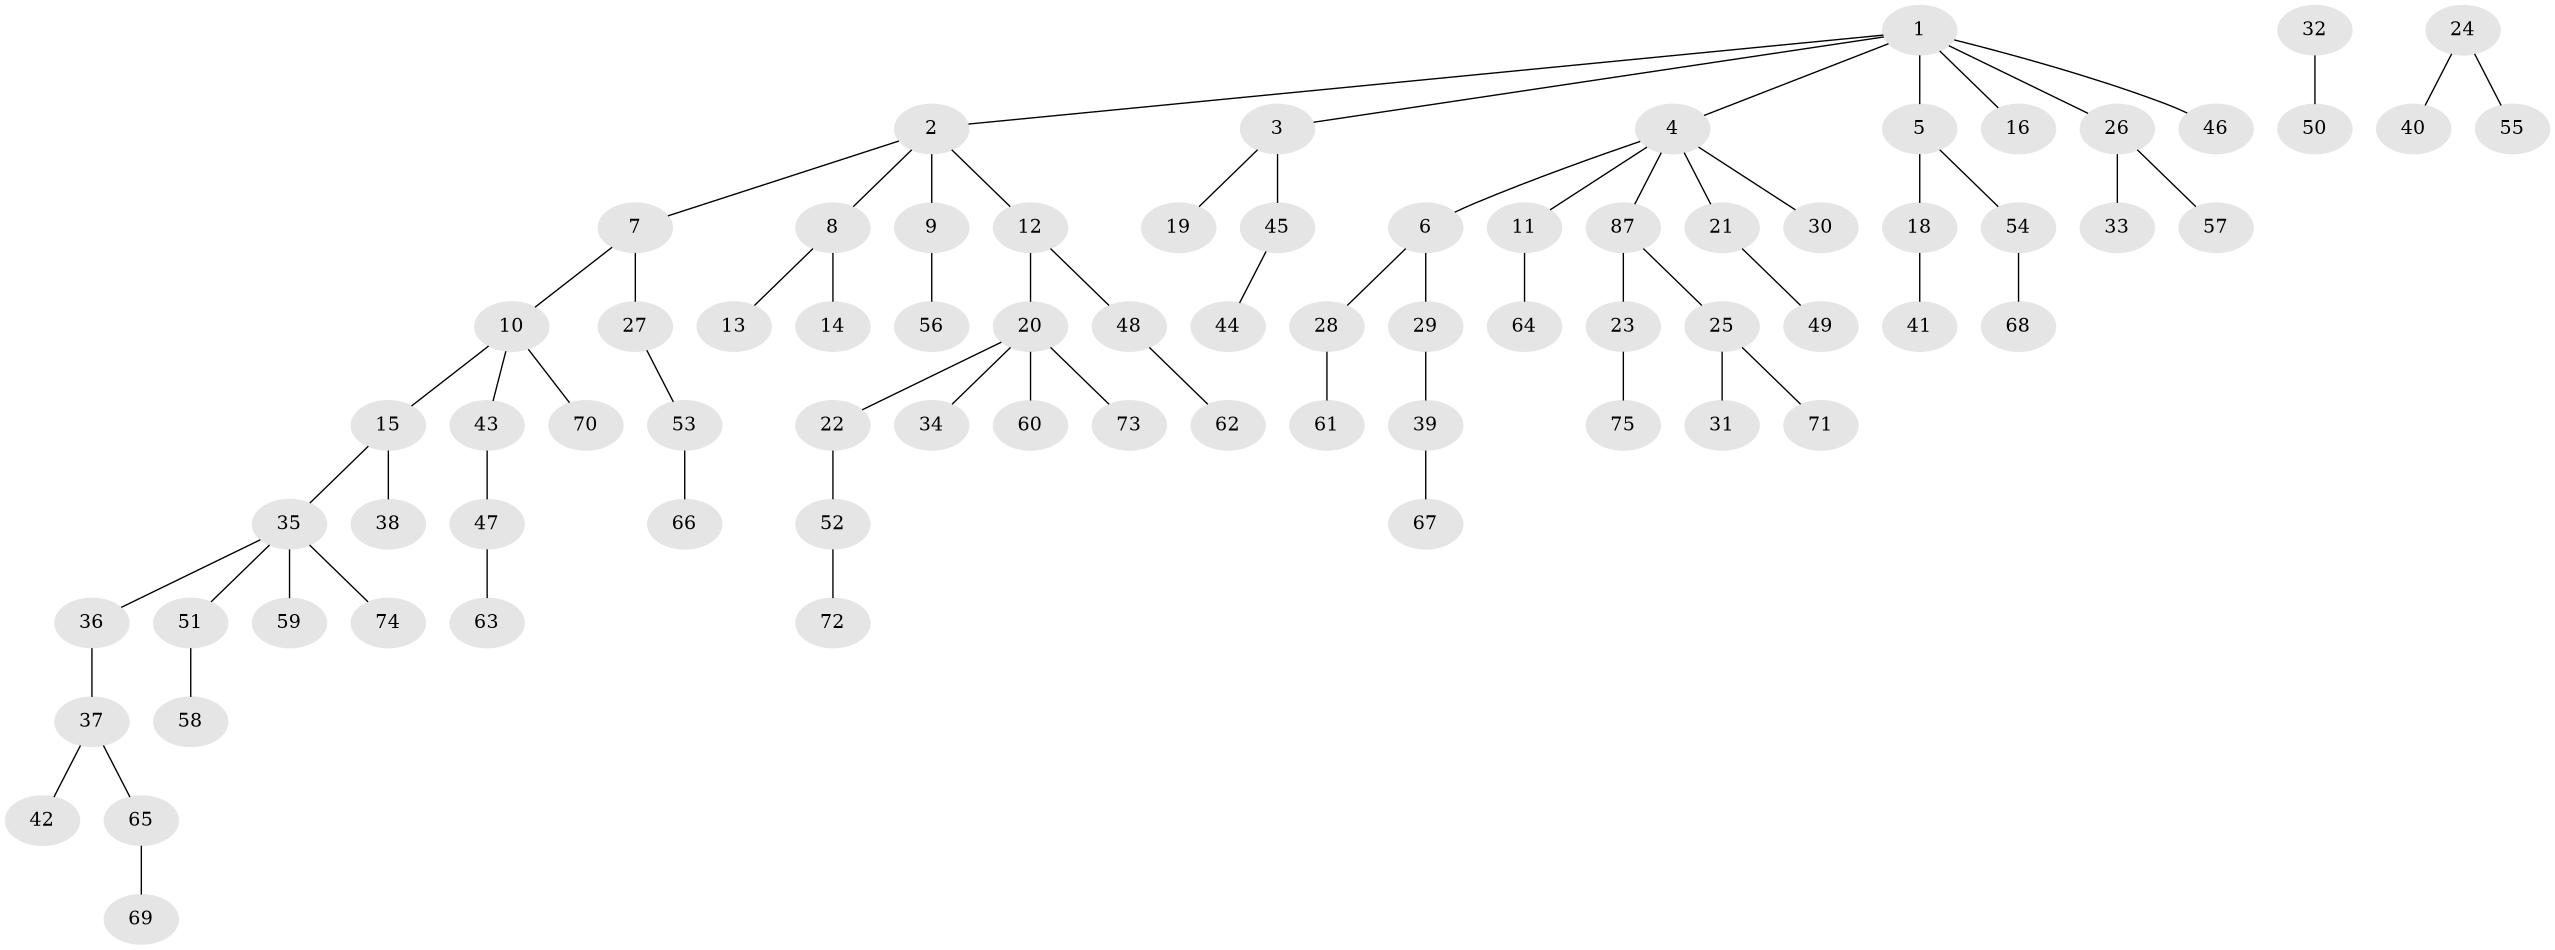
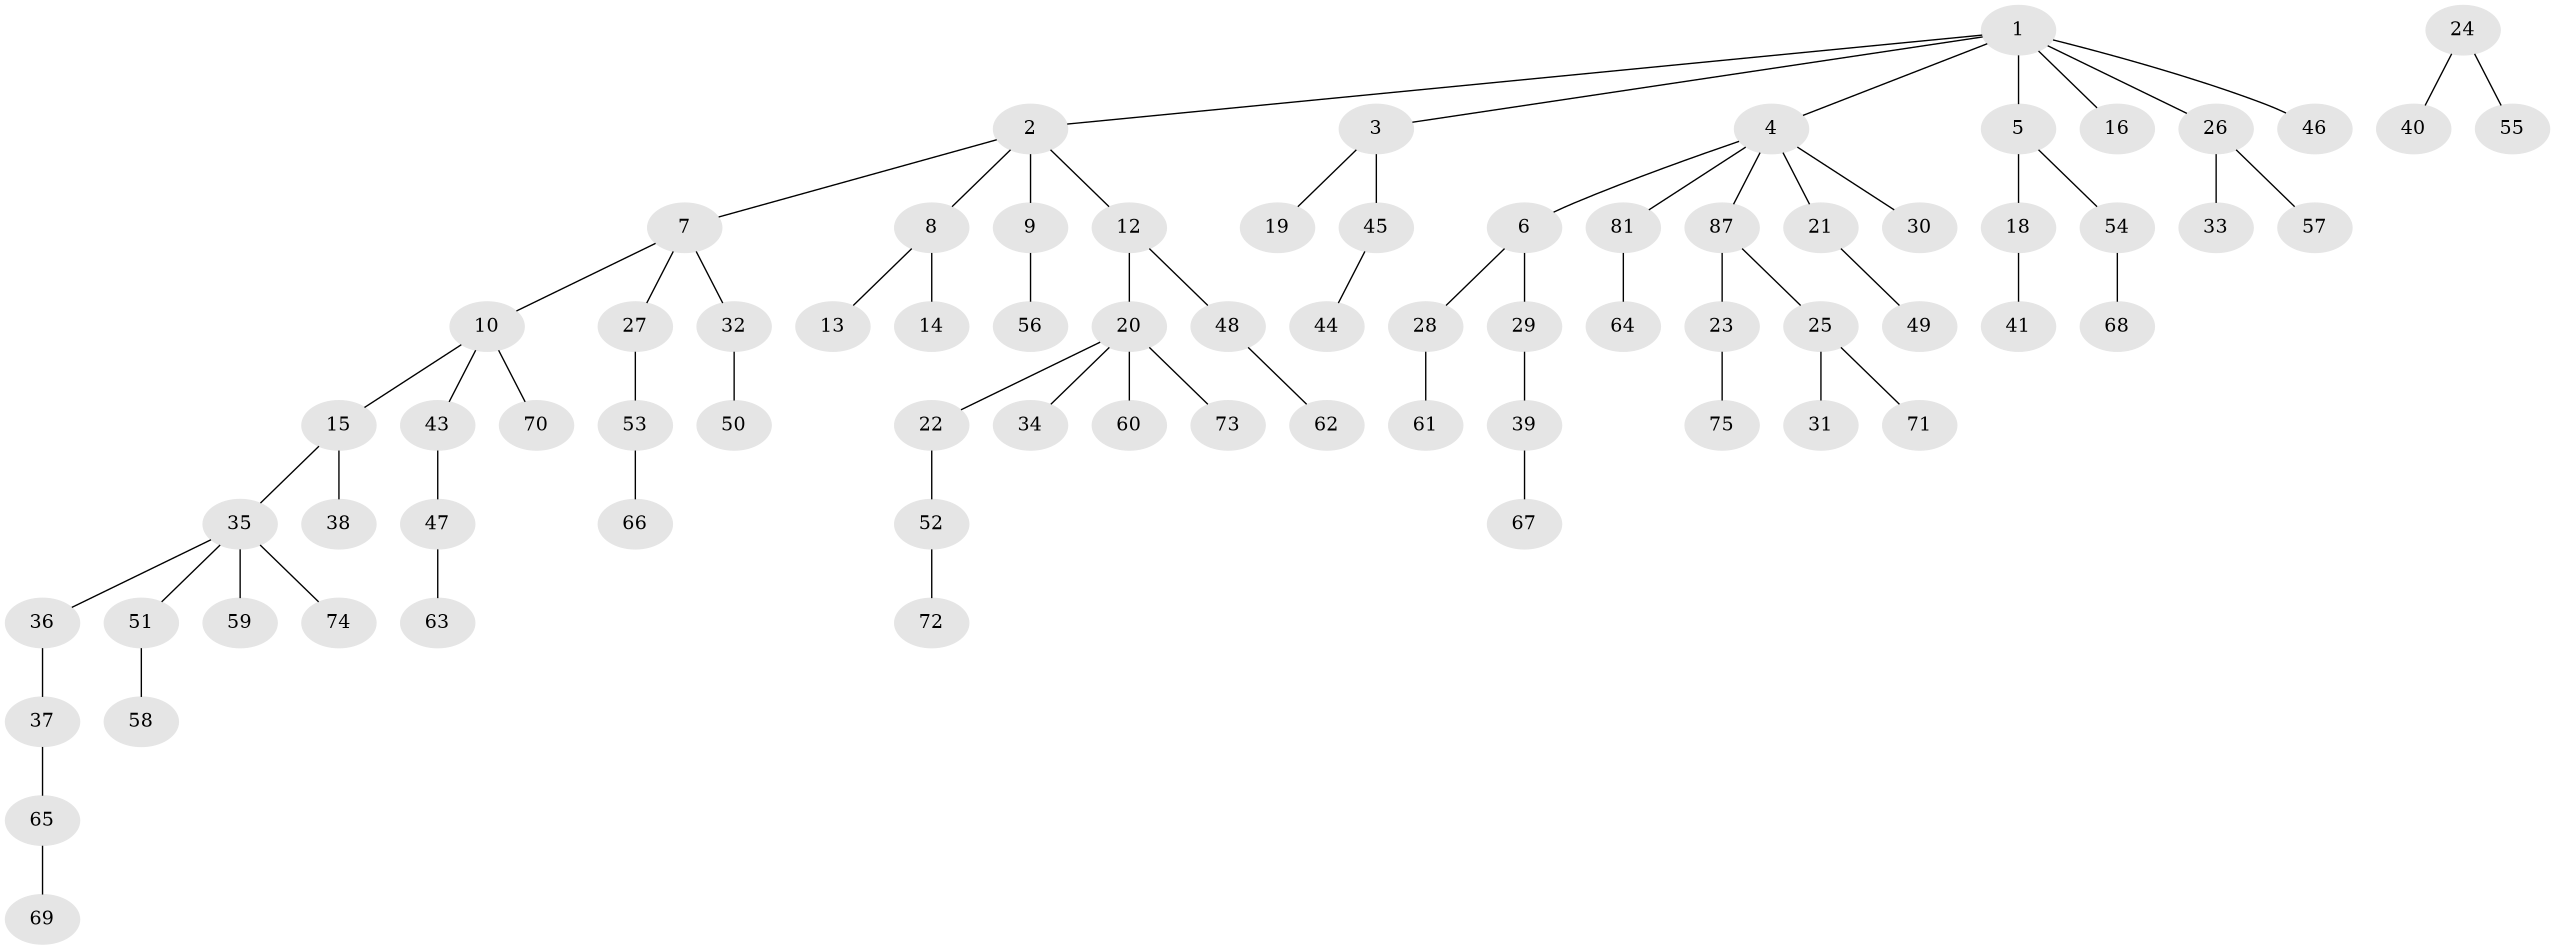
(1525, 228) -> (1623, 228)
none -> (709, 277)
(43, 821) -> none
